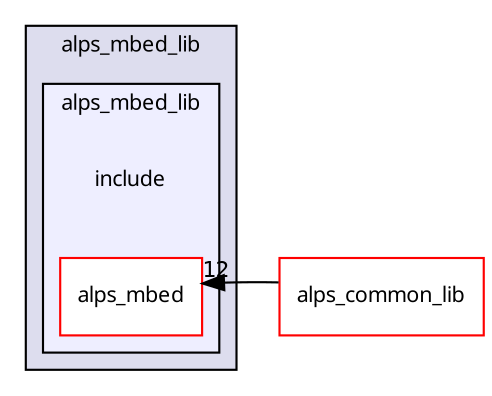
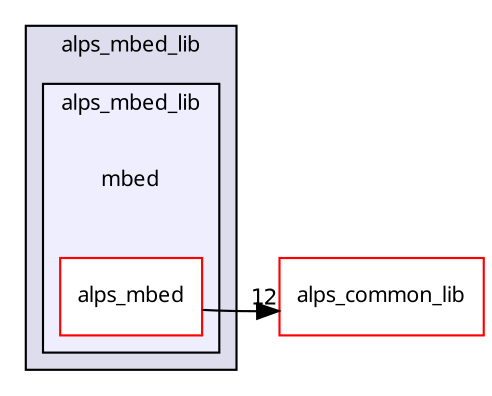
(131, 181) -> (131, 181)
(251, 282) -> (230, 311)
